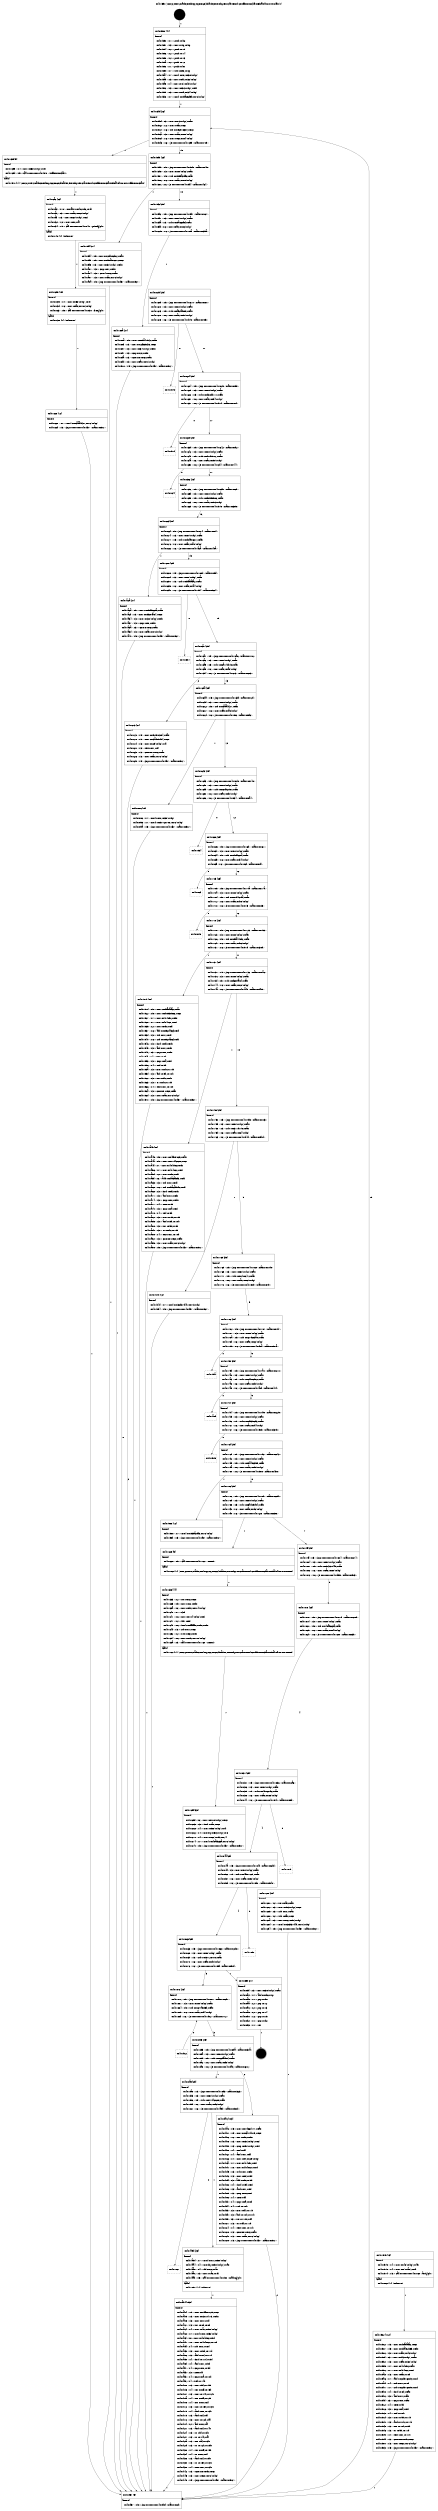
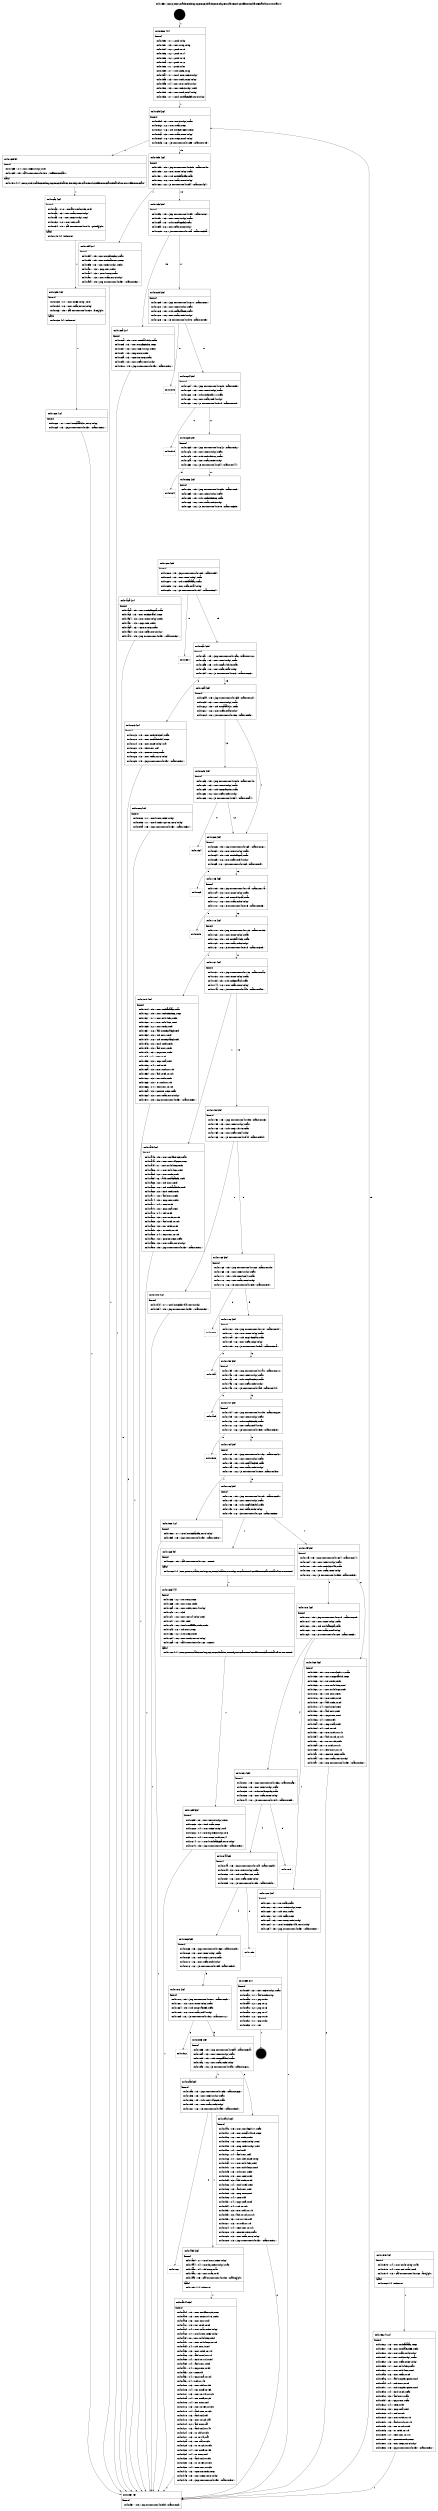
none -> (179, 262)
(166, 264) -> (166, 264)
(189, 535) -> none
(192, 761) -> (259, 774)
none -> (211, 1333)
none -> (251, 1437)
none -> (336, 1713)
none -> (301, 1762)
(231, 1975) -> none
none -> (157, 2015)
(190, 2036) -> (188, 2035)
none -> (164, 2167)
